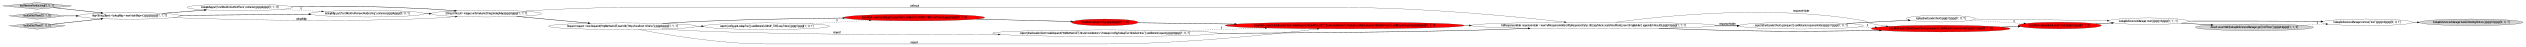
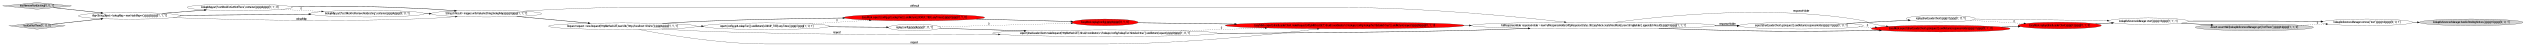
(37, 16) -> none
none -> (914, 28)
